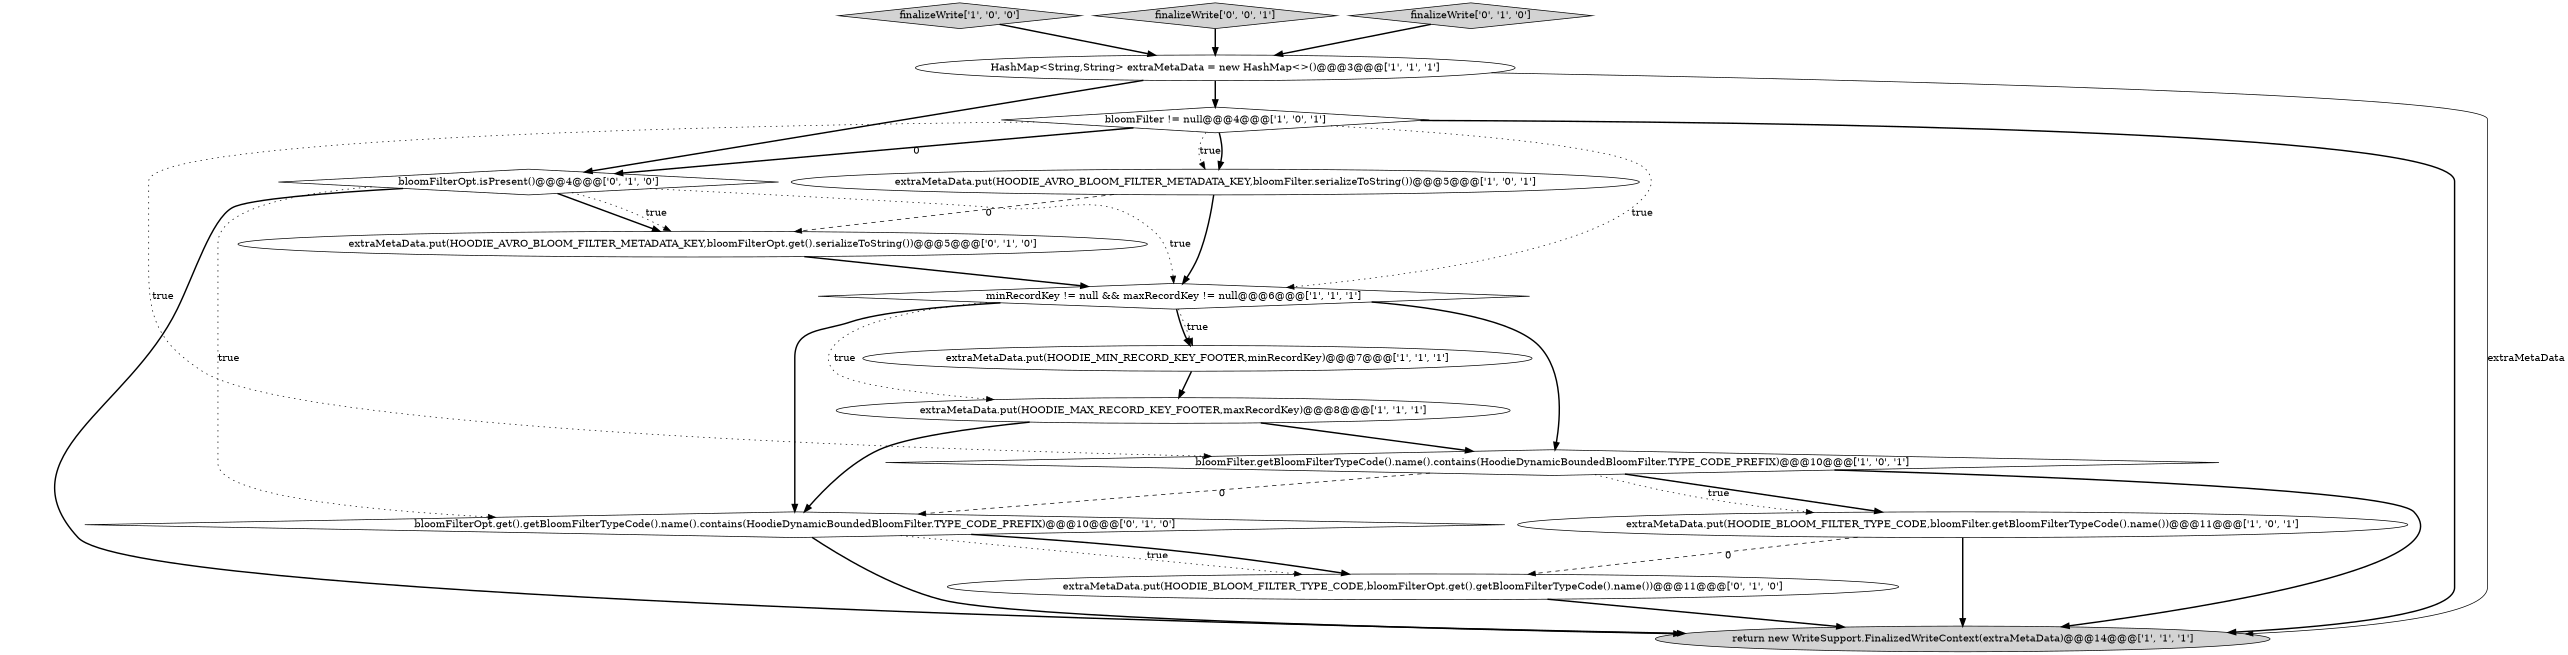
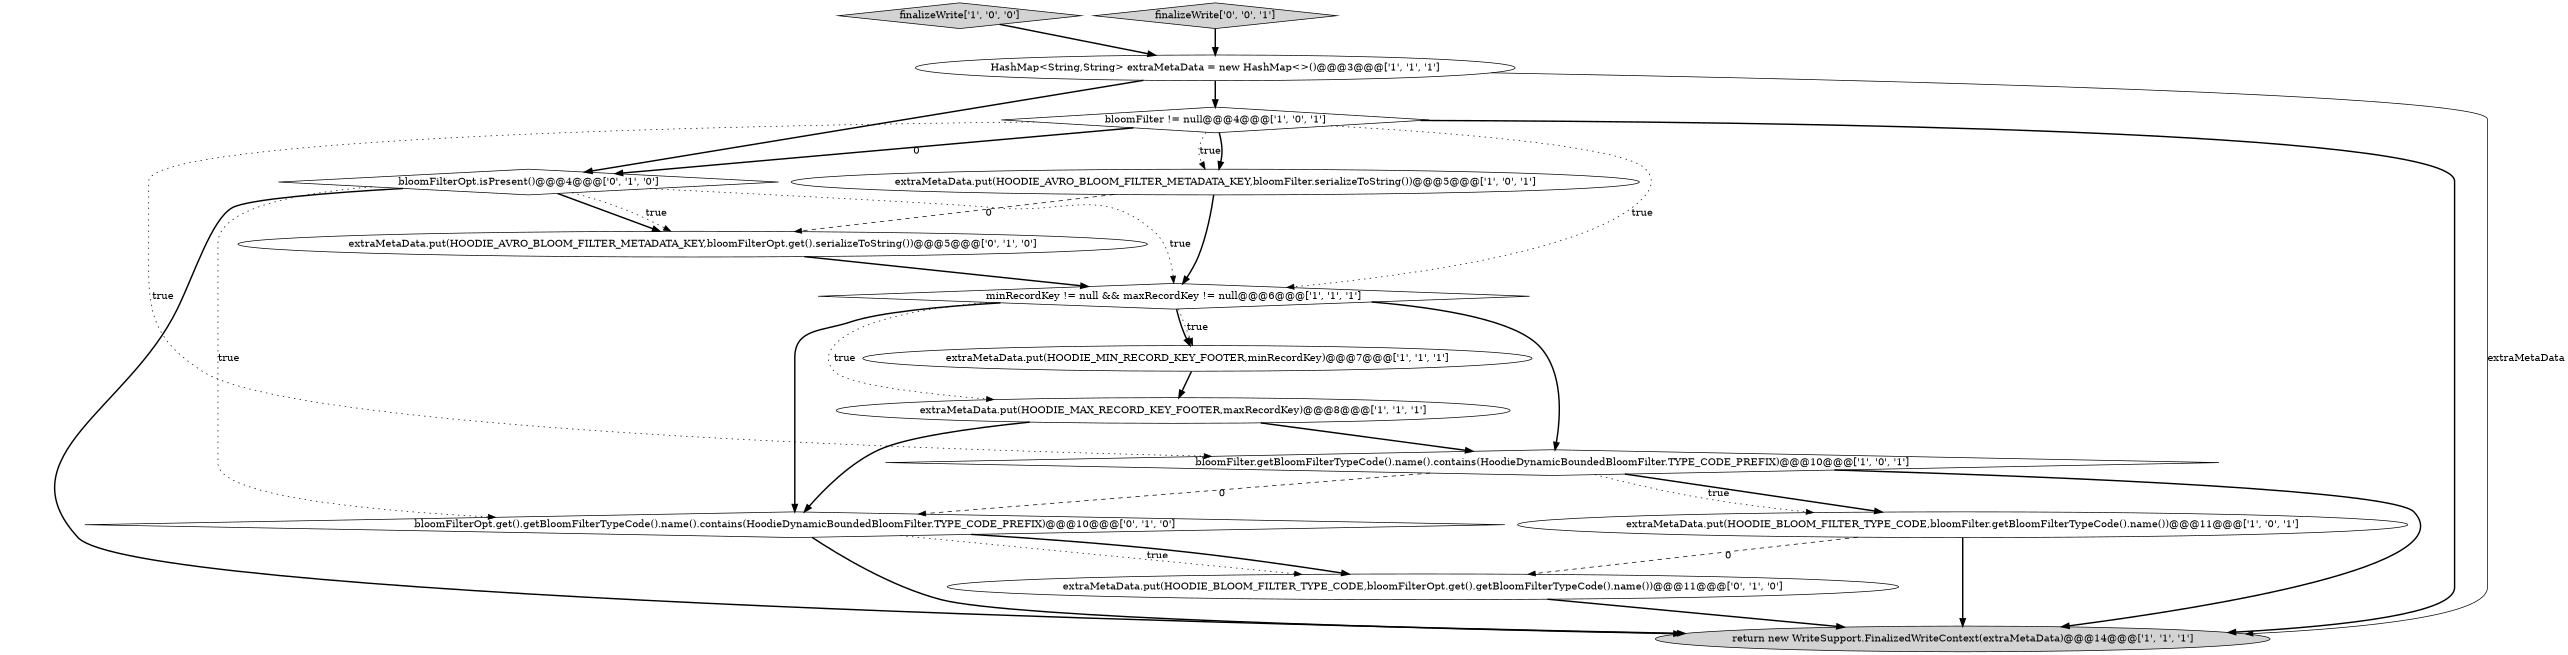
(1471, 16) -> none
